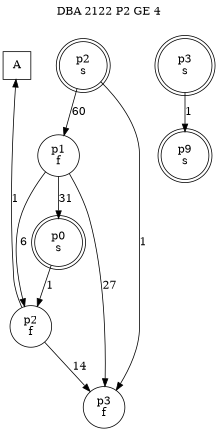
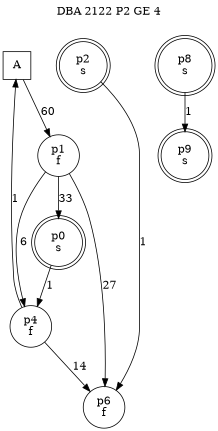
(185, 66) -> (185, 66)
(72, 108) -> (35, 105)
(66, 199) -> (66, 199)
(31, 326) -> (31, 326)
(104, 407) -> (104, 407)
